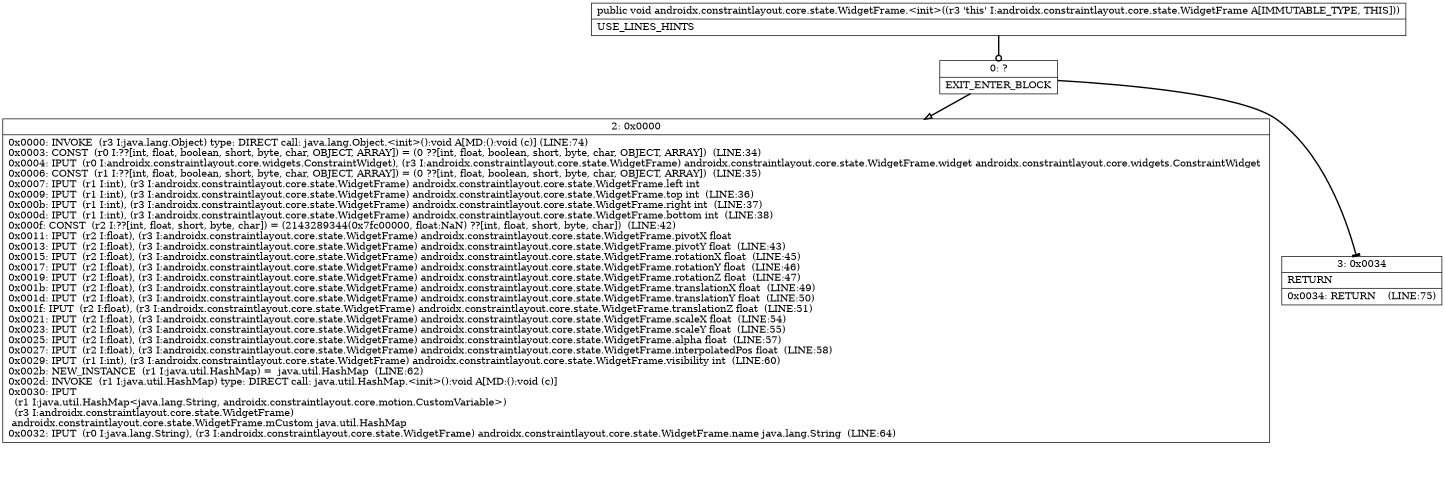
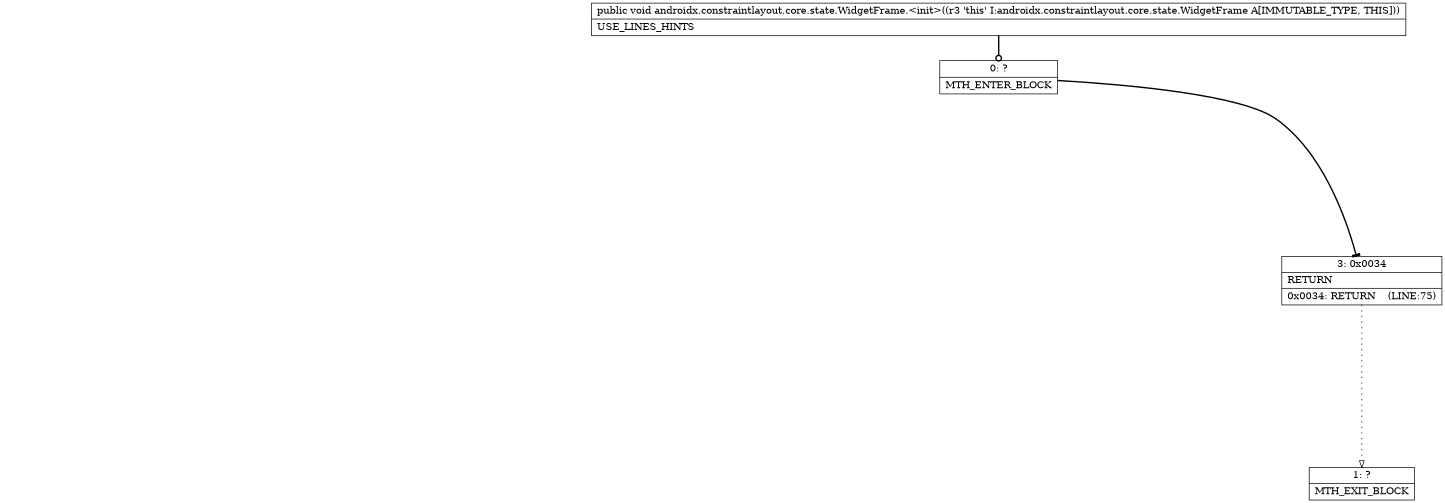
(998, 85) -> (999, 85)
(636, 281) -> none
none -> (1362, 484)
